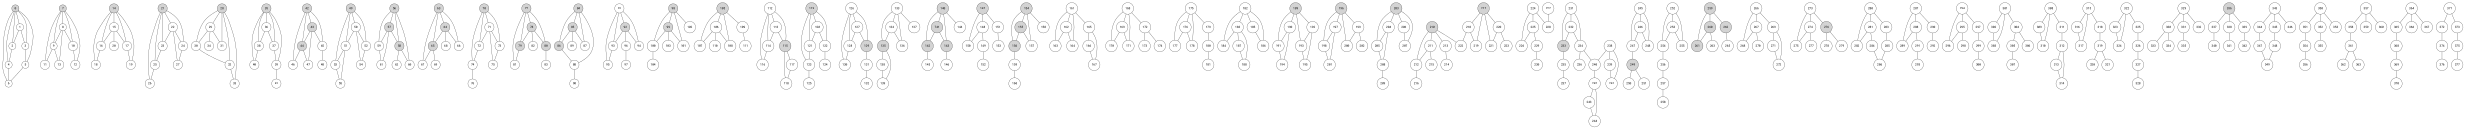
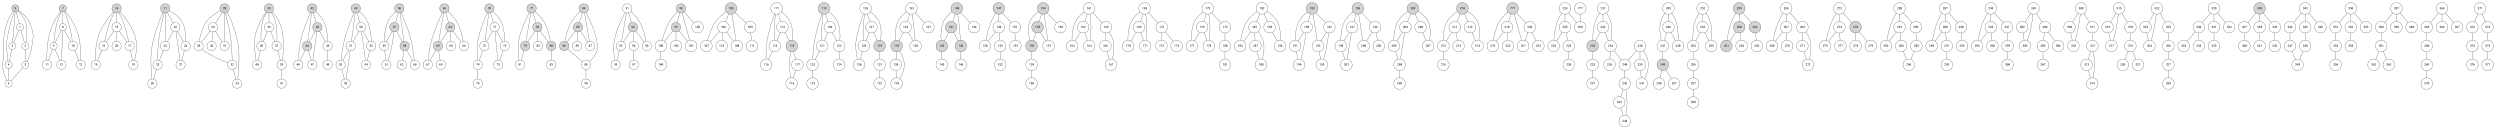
(1447, 36) -> (1478, 24)
